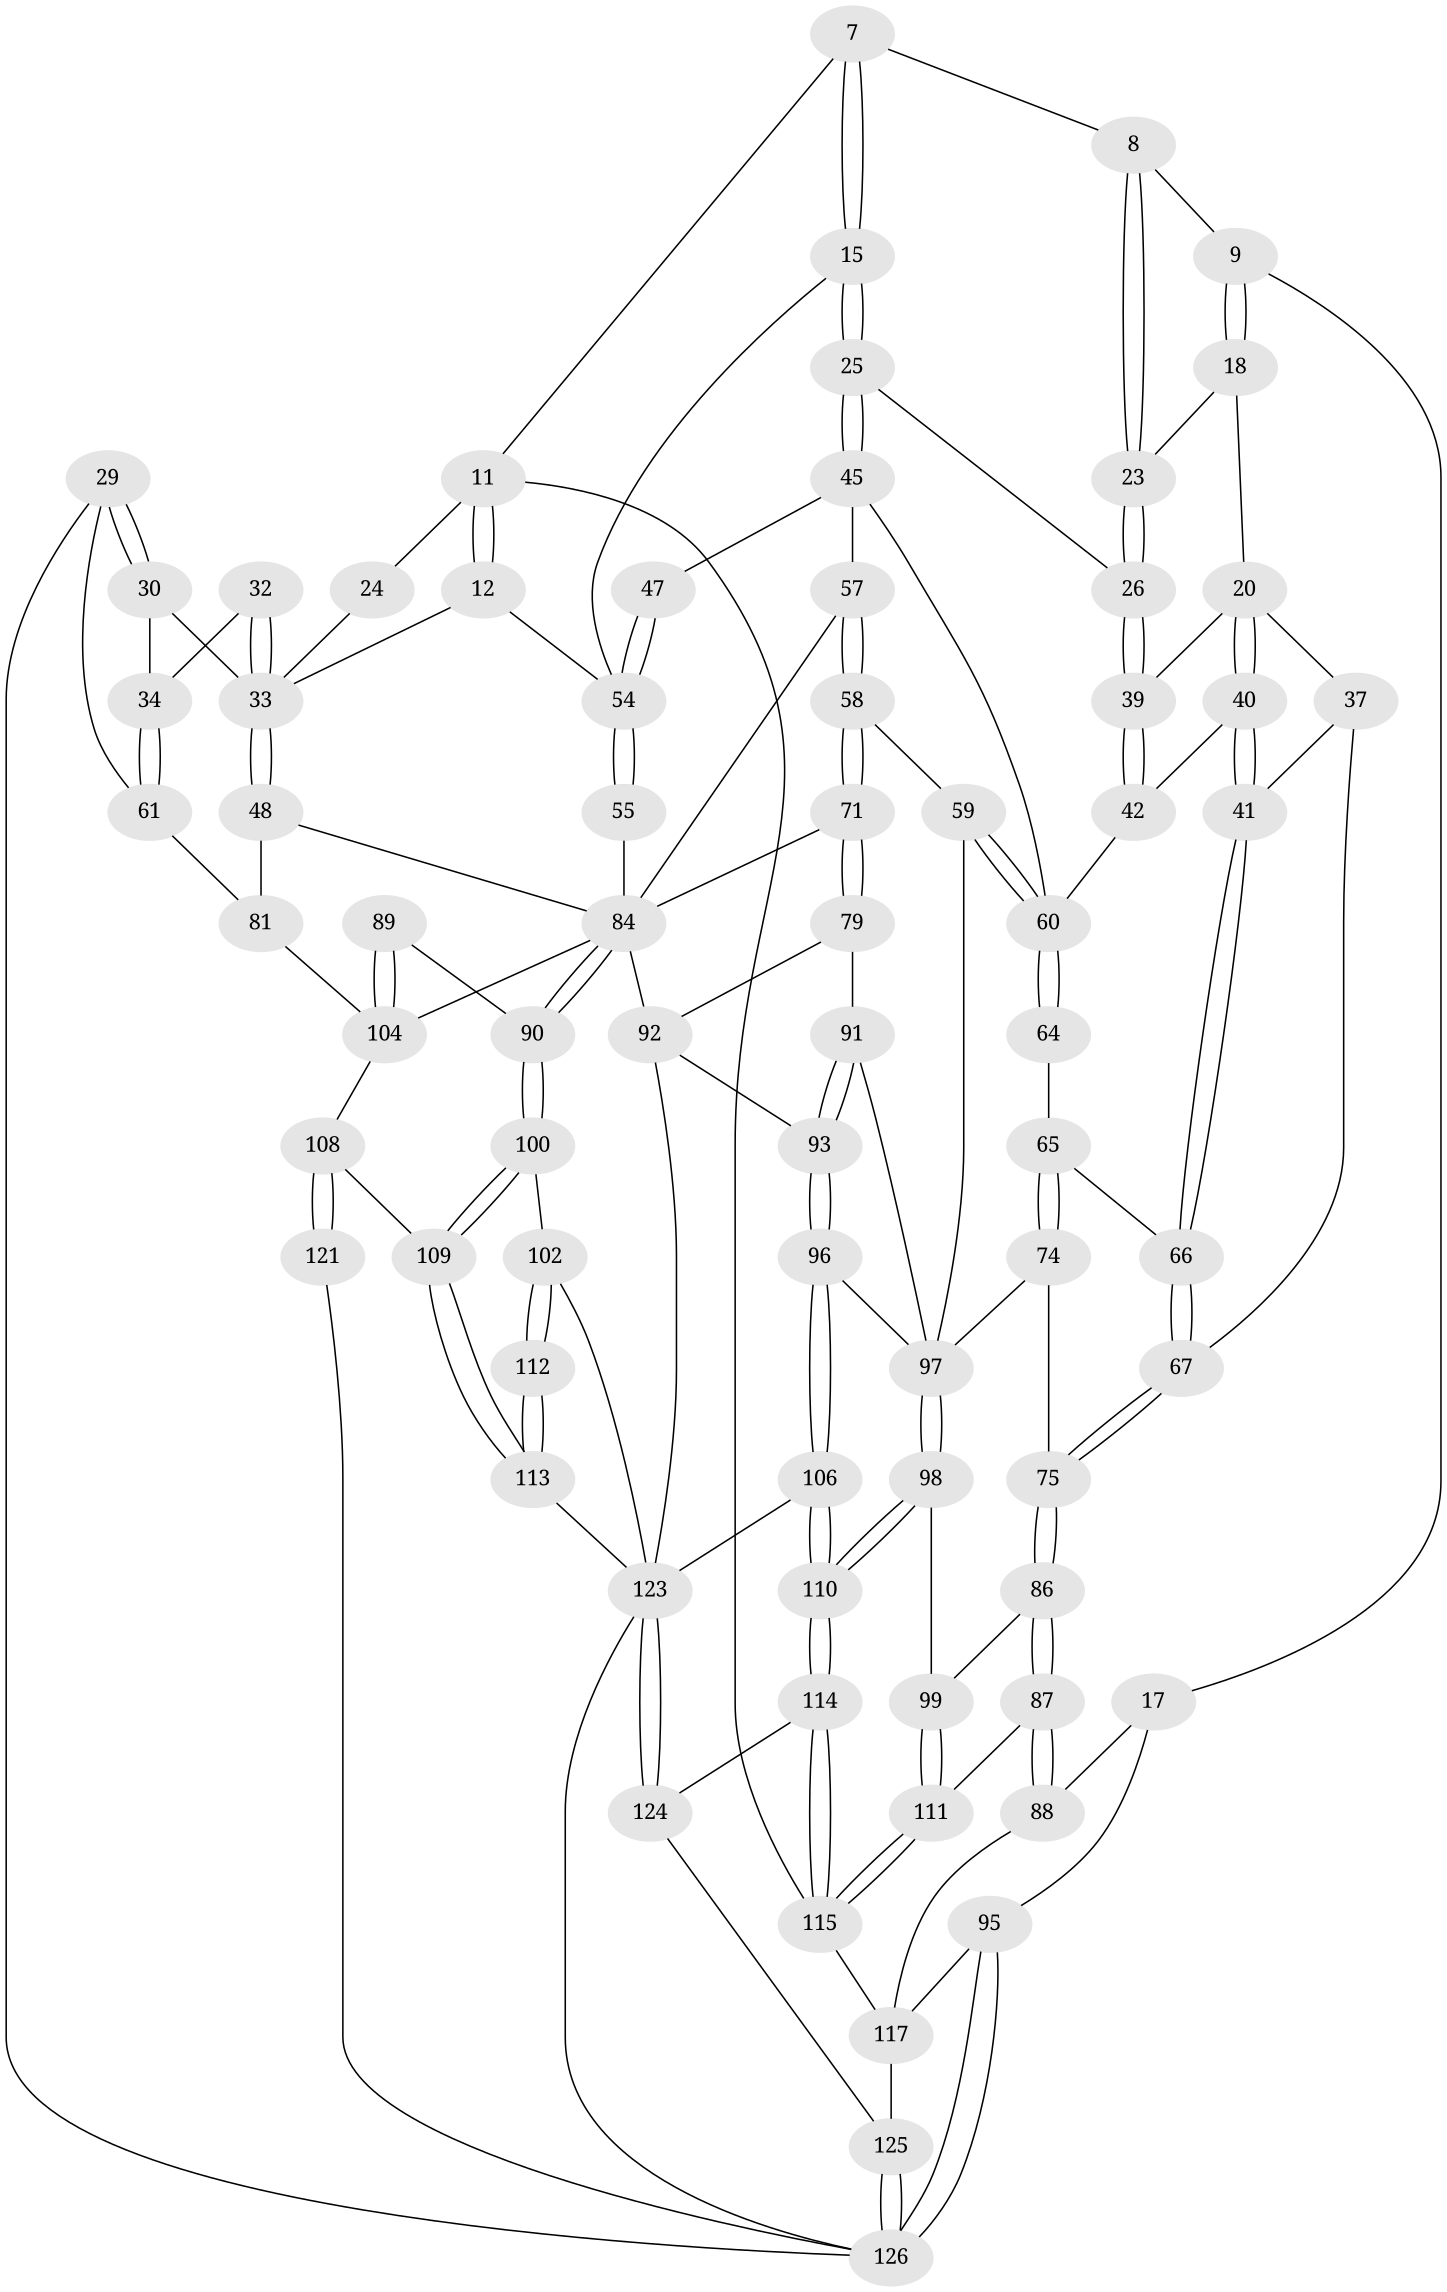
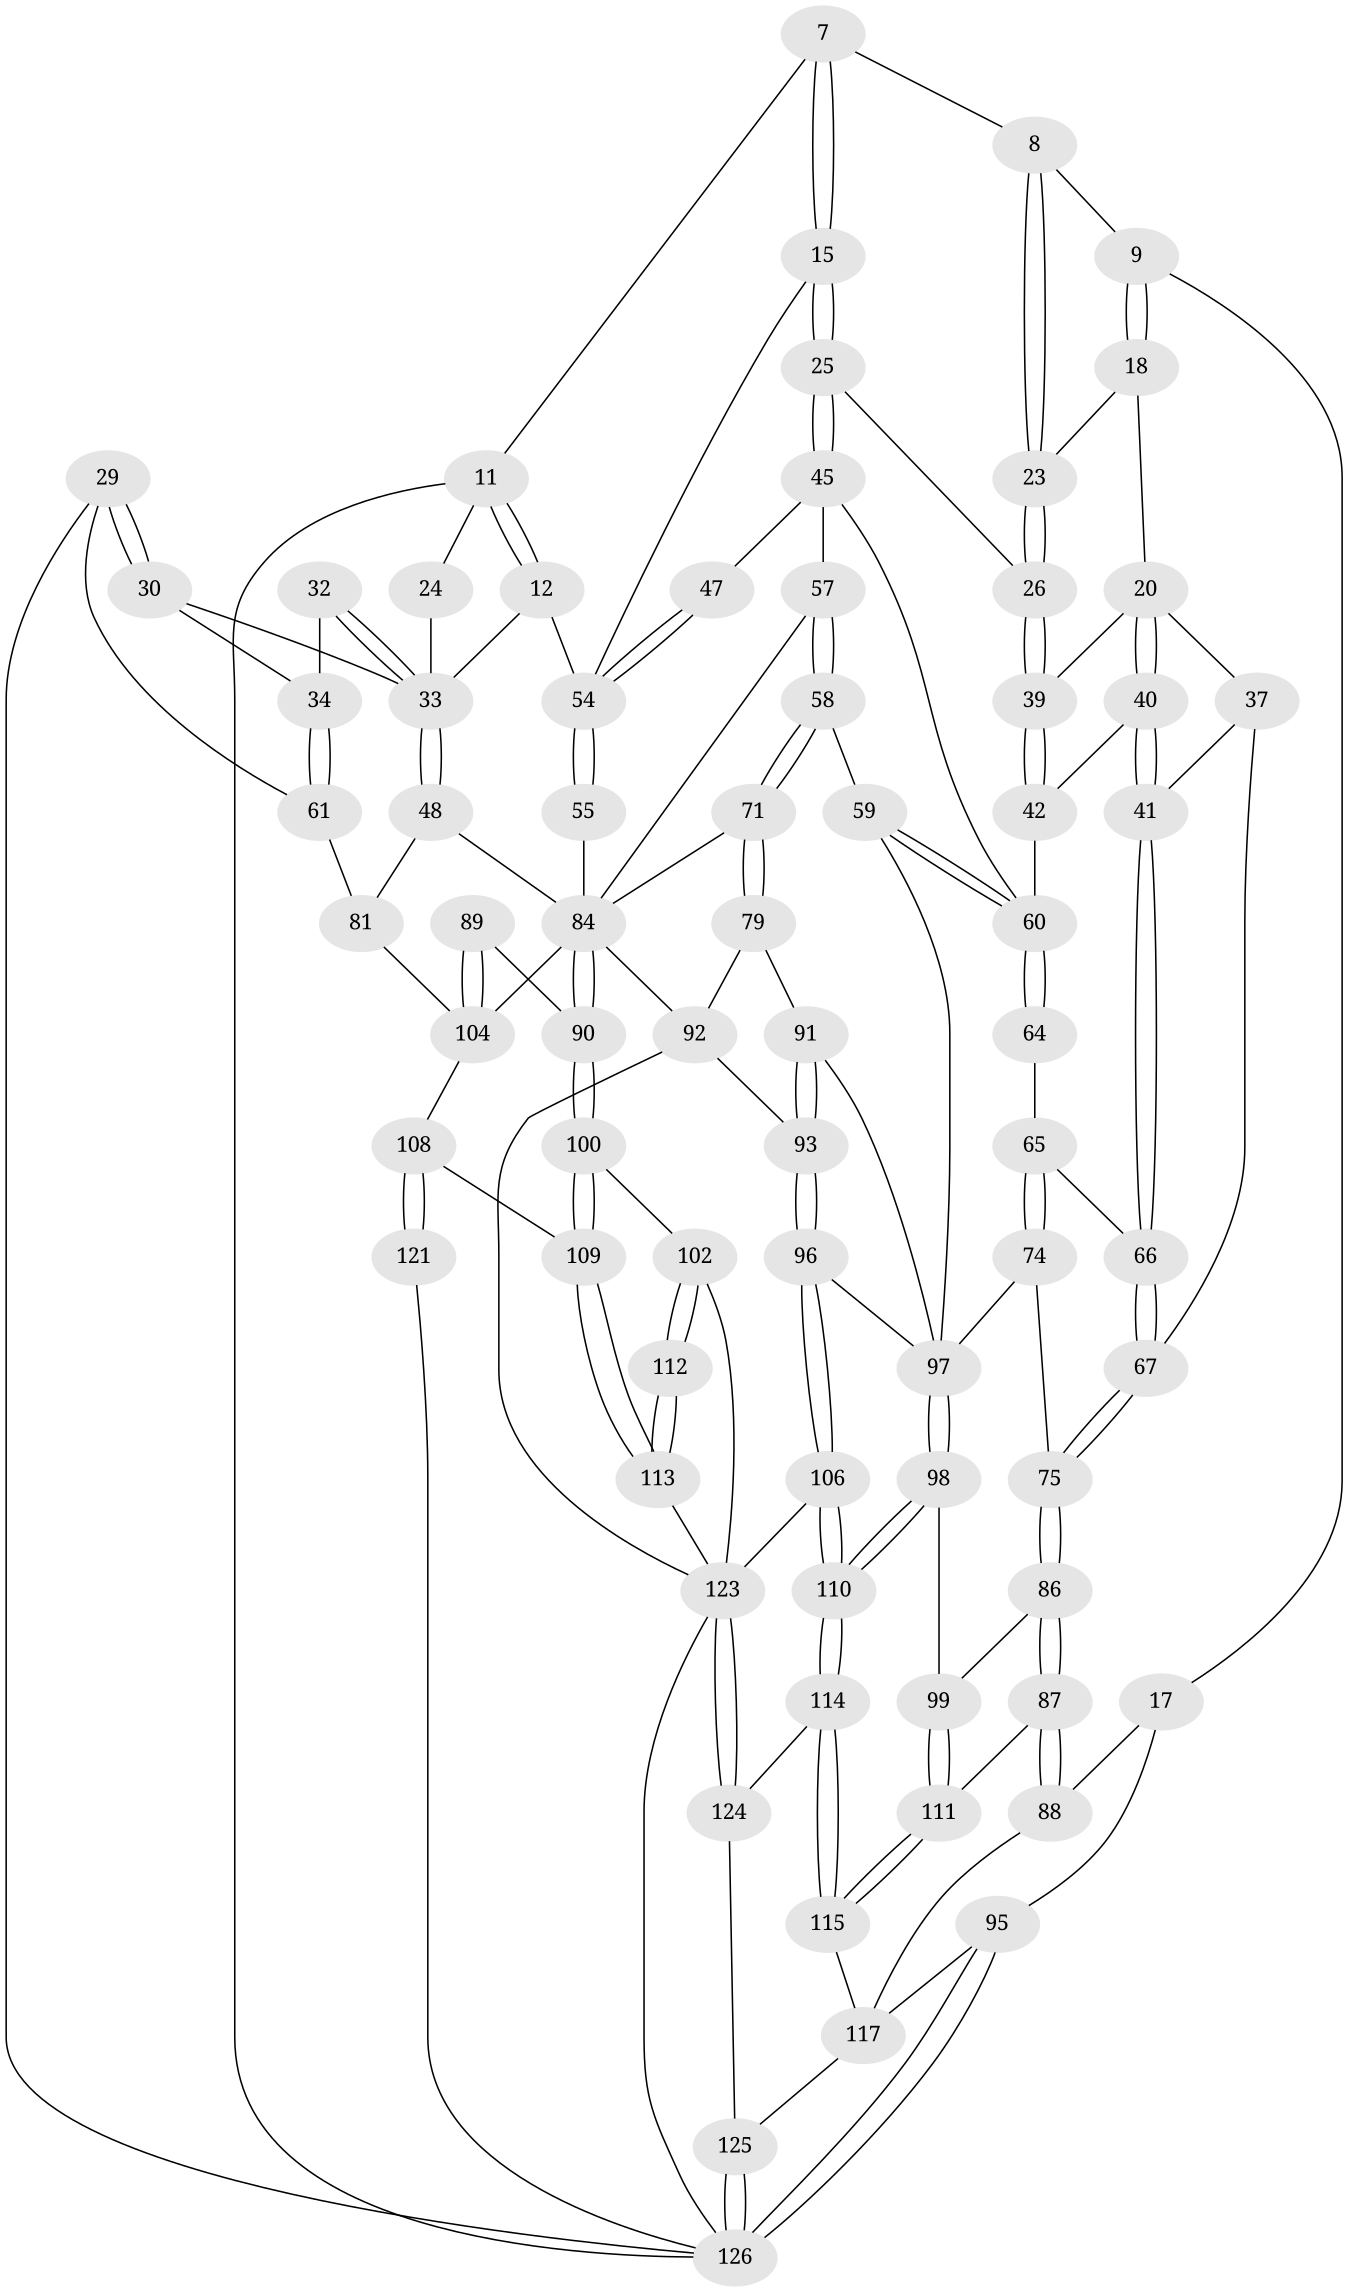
(736, 1124) -> (235, 1474)
